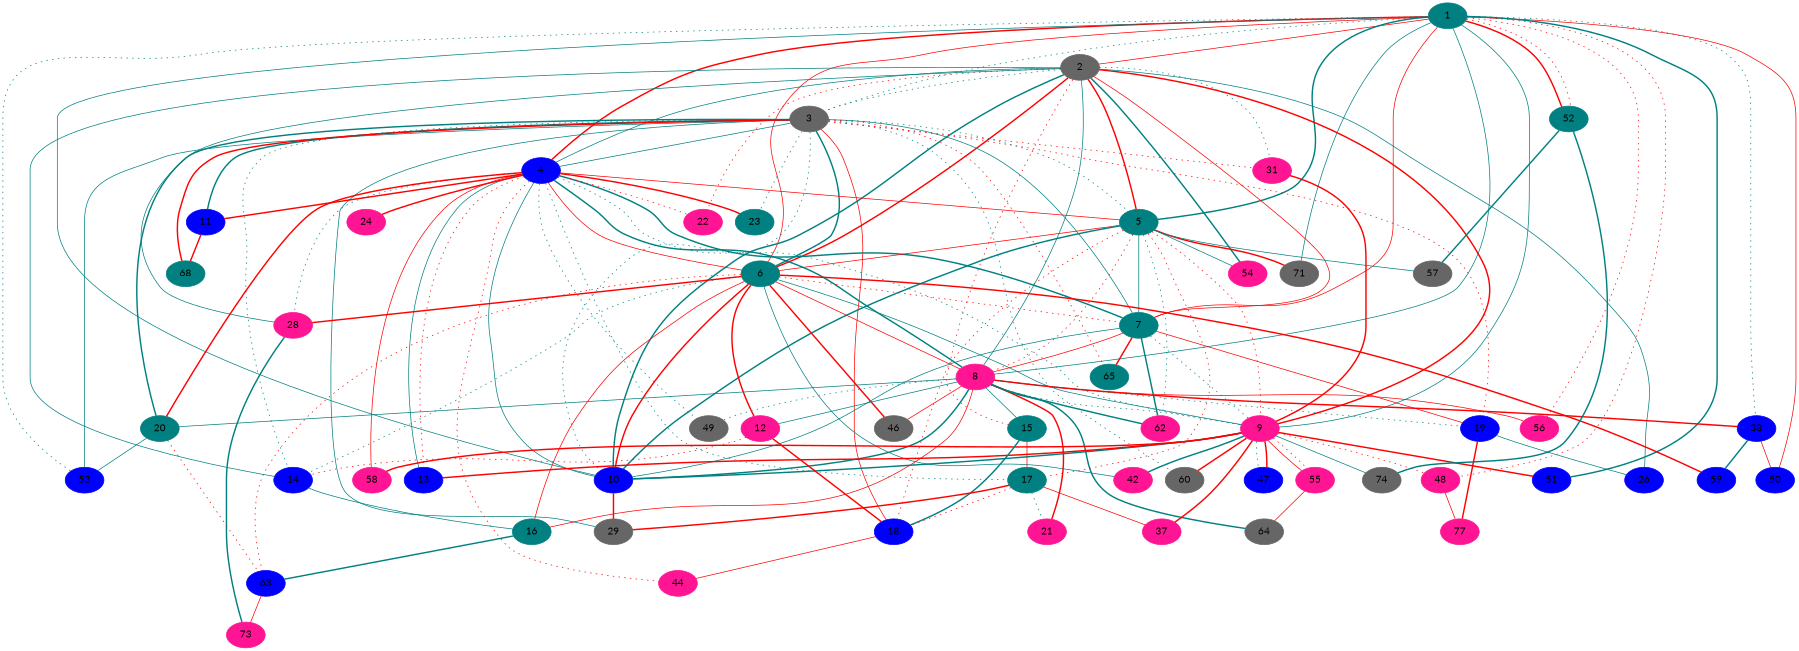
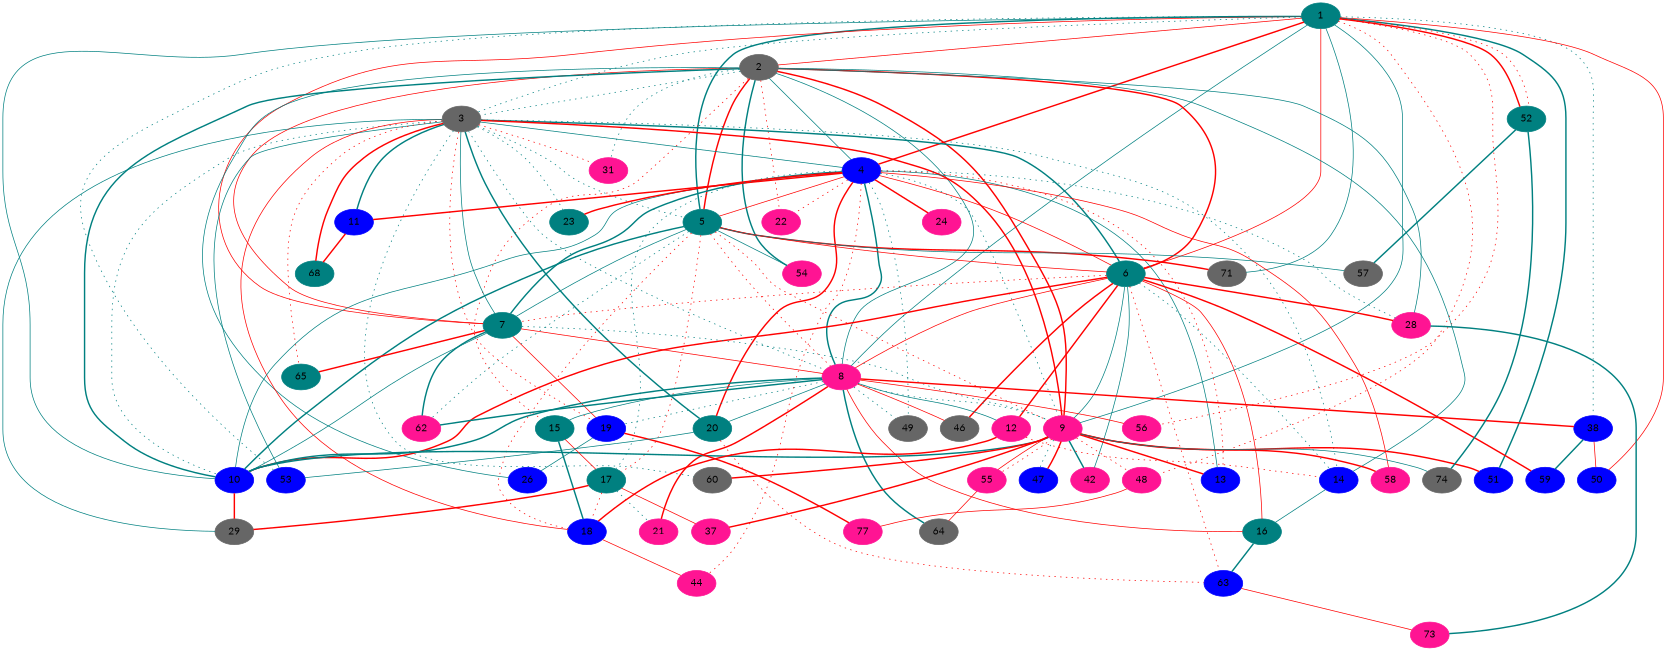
none -> (623, 282)
(1366, 300) -> (852, 150)
